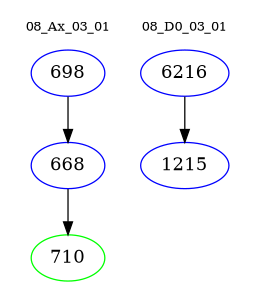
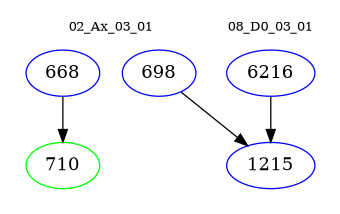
(68, 28) -> (111, 28)
(68, 113) -> (198, 106)
